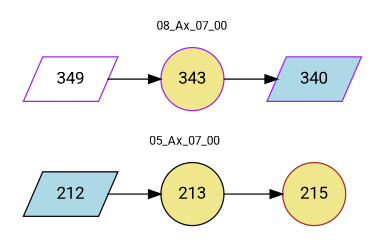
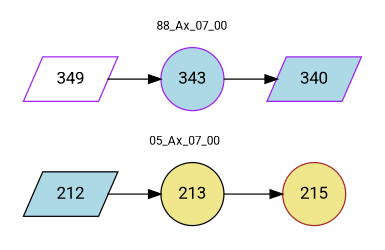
(192, 27) -> (192, 27)
(192, 79) -> (192, 79)
